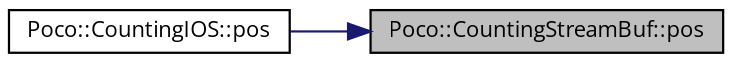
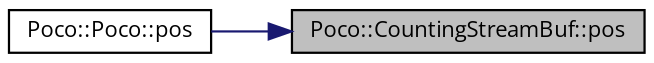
(149, 31) -> (110, 31)
